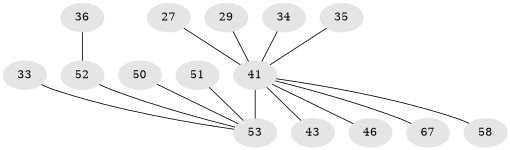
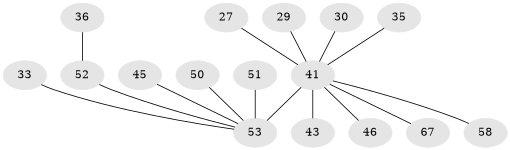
(284, 18) -> (342, 18)
none -> (140, 75)
